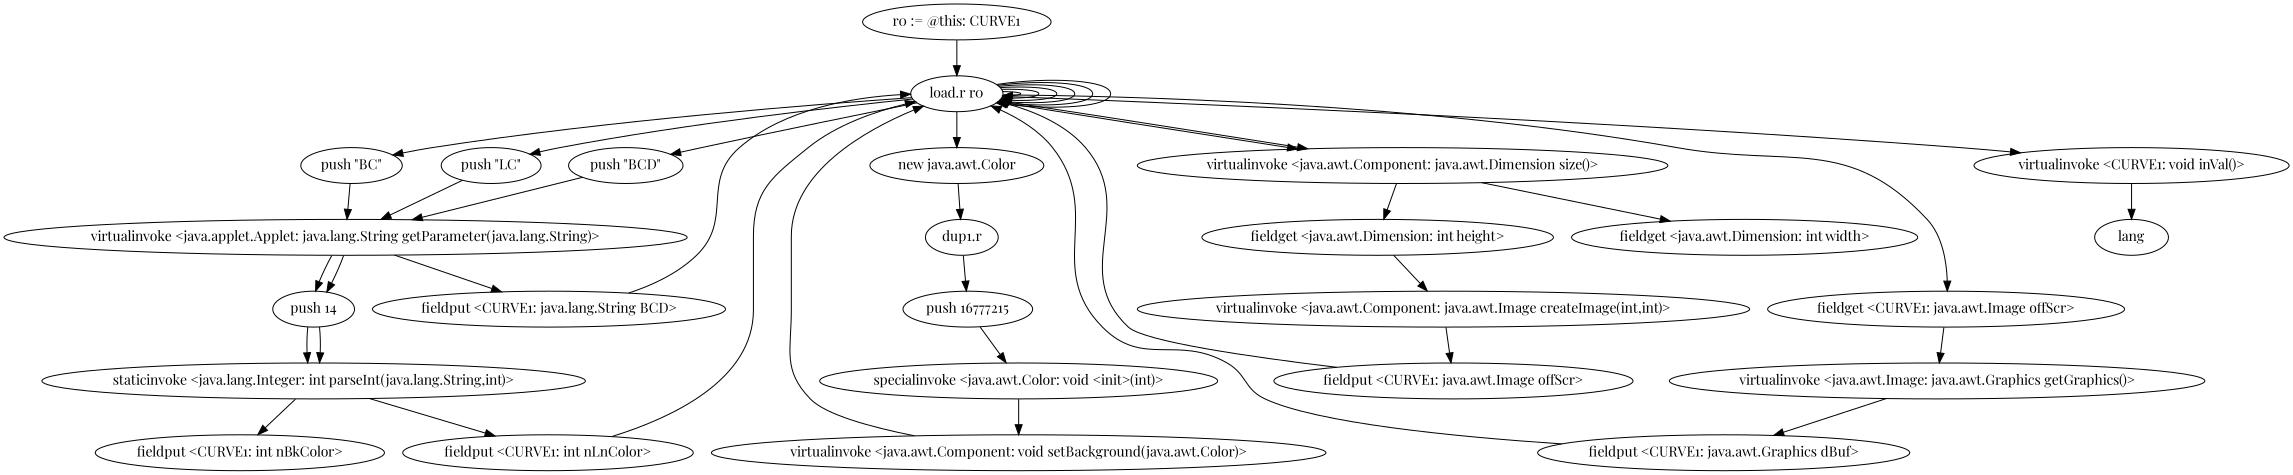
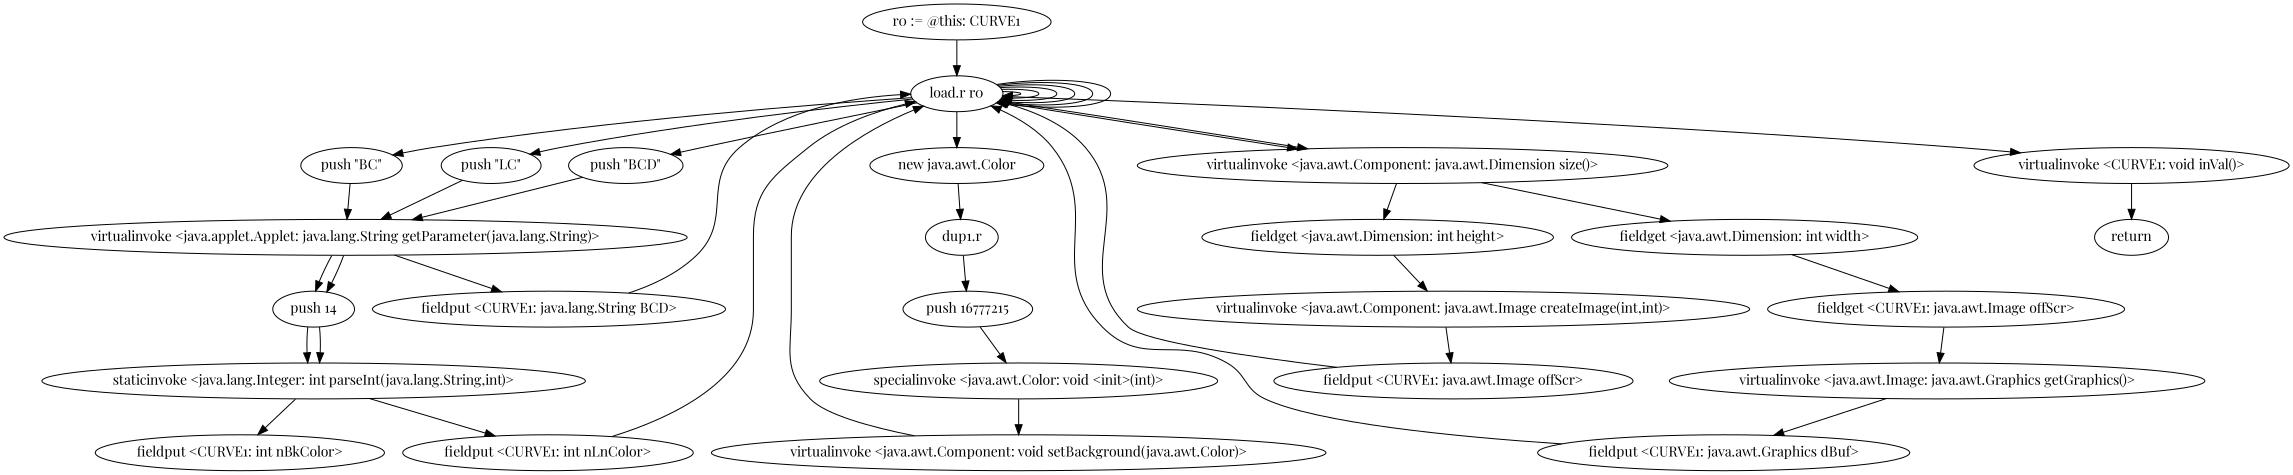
(1533, 127) -> (1841, 272)
(2132, 237) -> (2132, 237)
